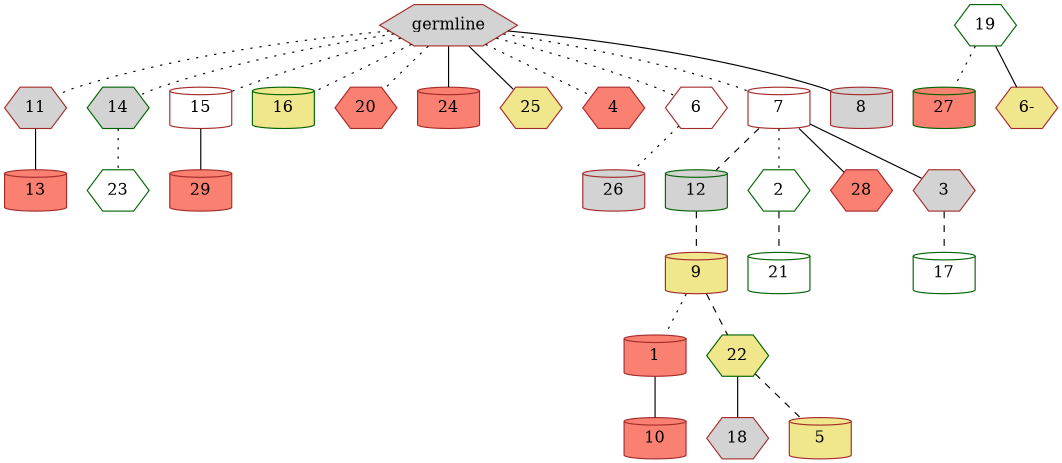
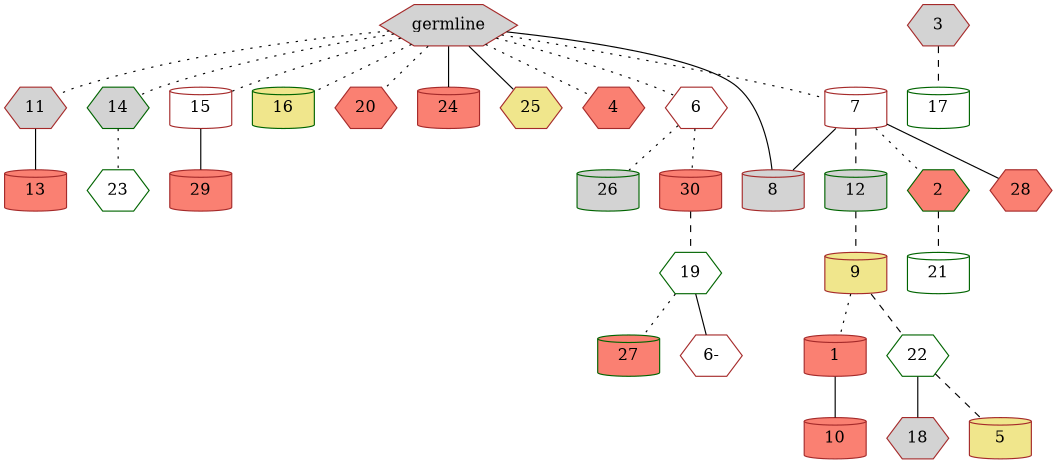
(1027, 108) -> (711, 356)
(866, 151) -> (814, 149)
(614, 190) -> (608, 190)
none -> (691, 190)
(779, 190) -> (938, 190)
(738, 356) -> (918, 356)
